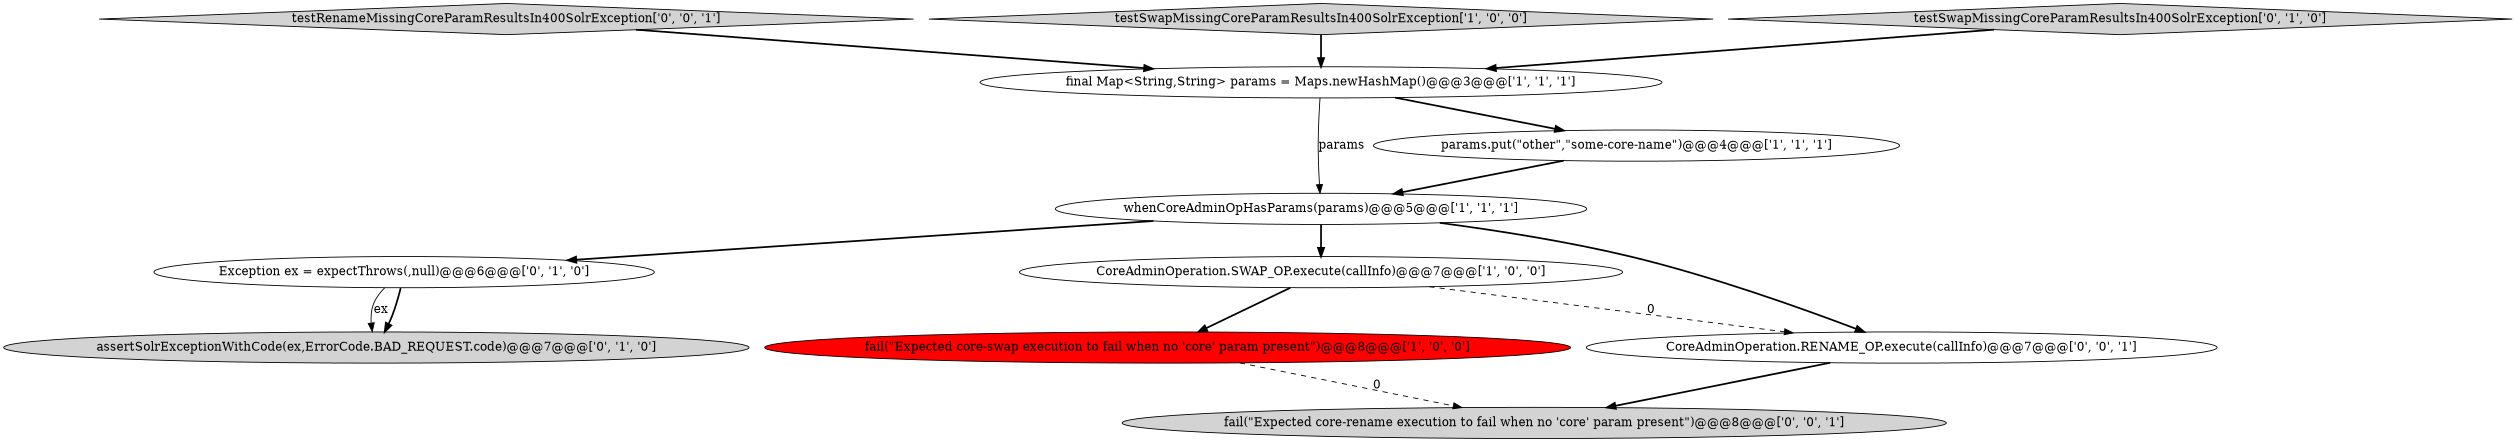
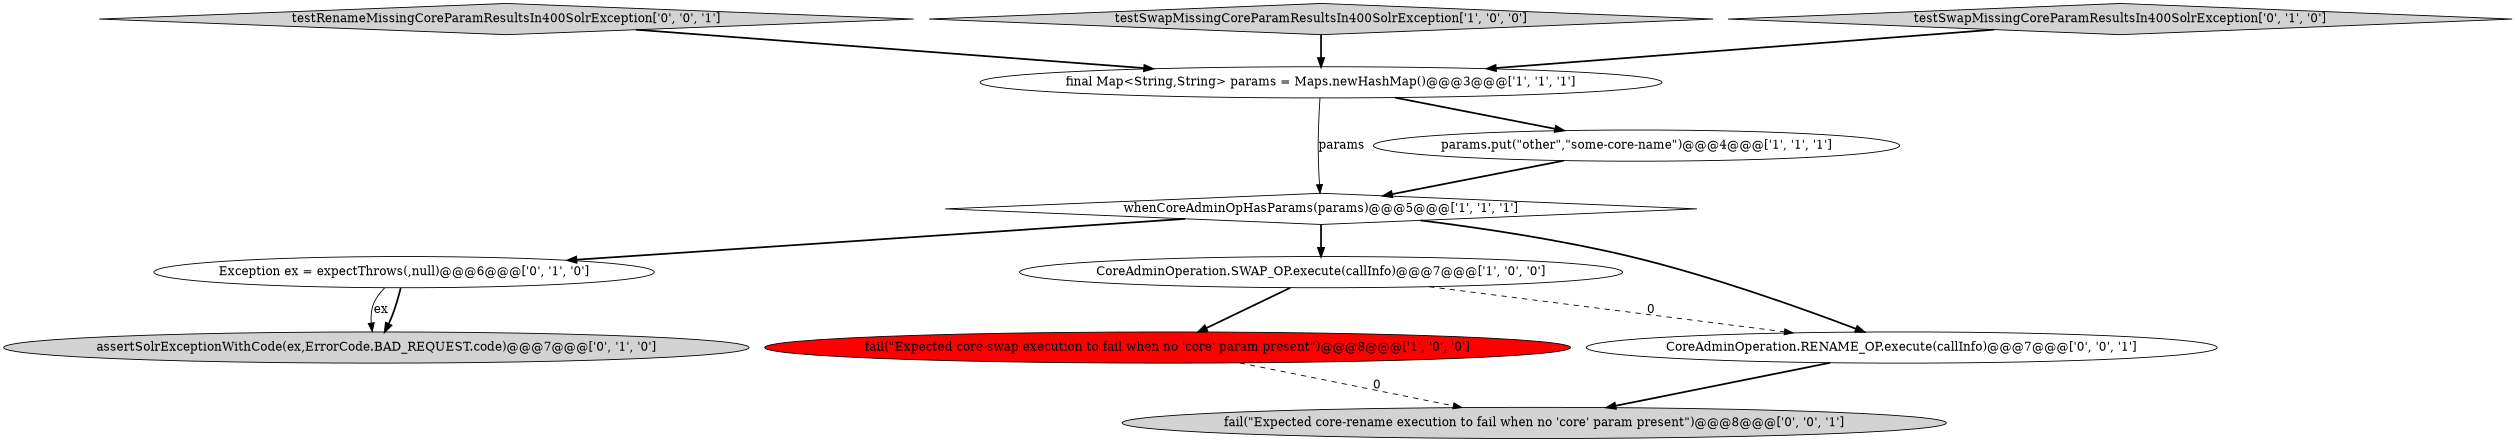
(1321, 209) -> (1321, 209)
